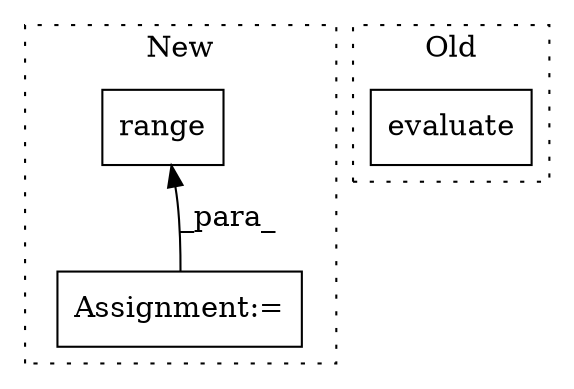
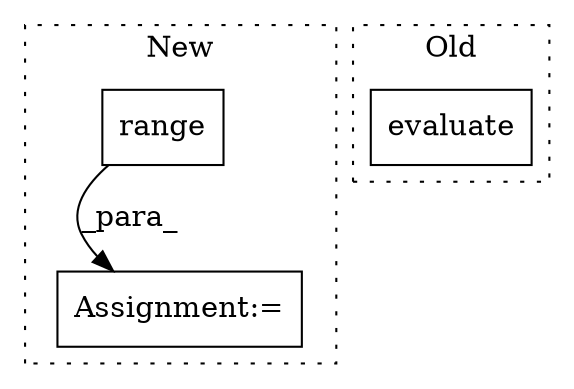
(180, 229) -> (78, 209)
